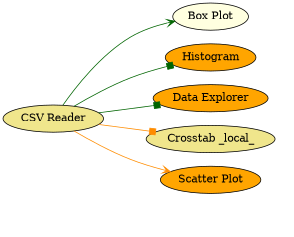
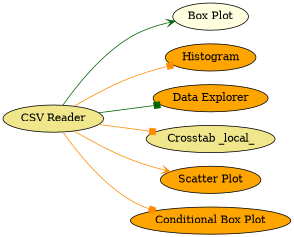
(118, 83) -> (118, 83)
none -> (211, 221)
